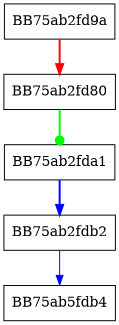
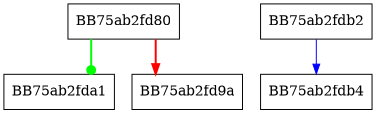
(60, 52) -> (156, 52)
(60, 193) -> none
(60, 303) -> (316, 92)
